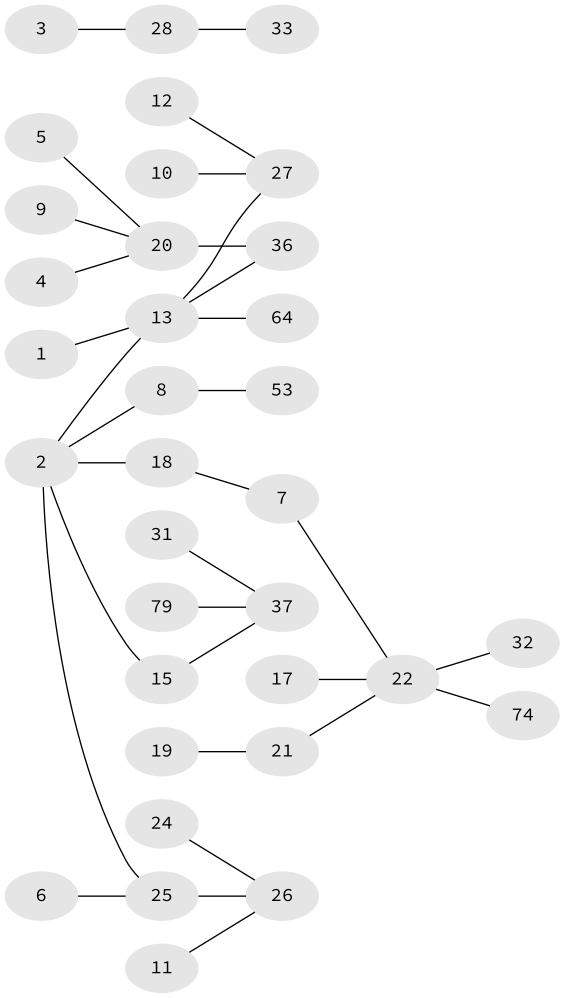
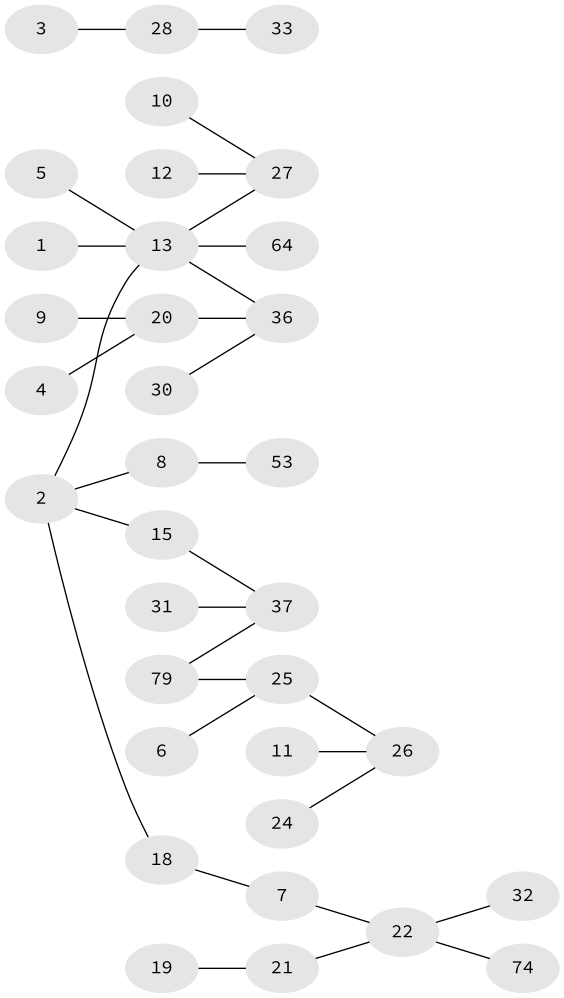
(102, 192) -> (102, 210)
none -> (162, 391)
(282, 679) -> none
(68, 689) -> (222, 679)
